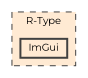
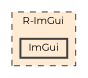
(44, 21) -> (44, 21)
